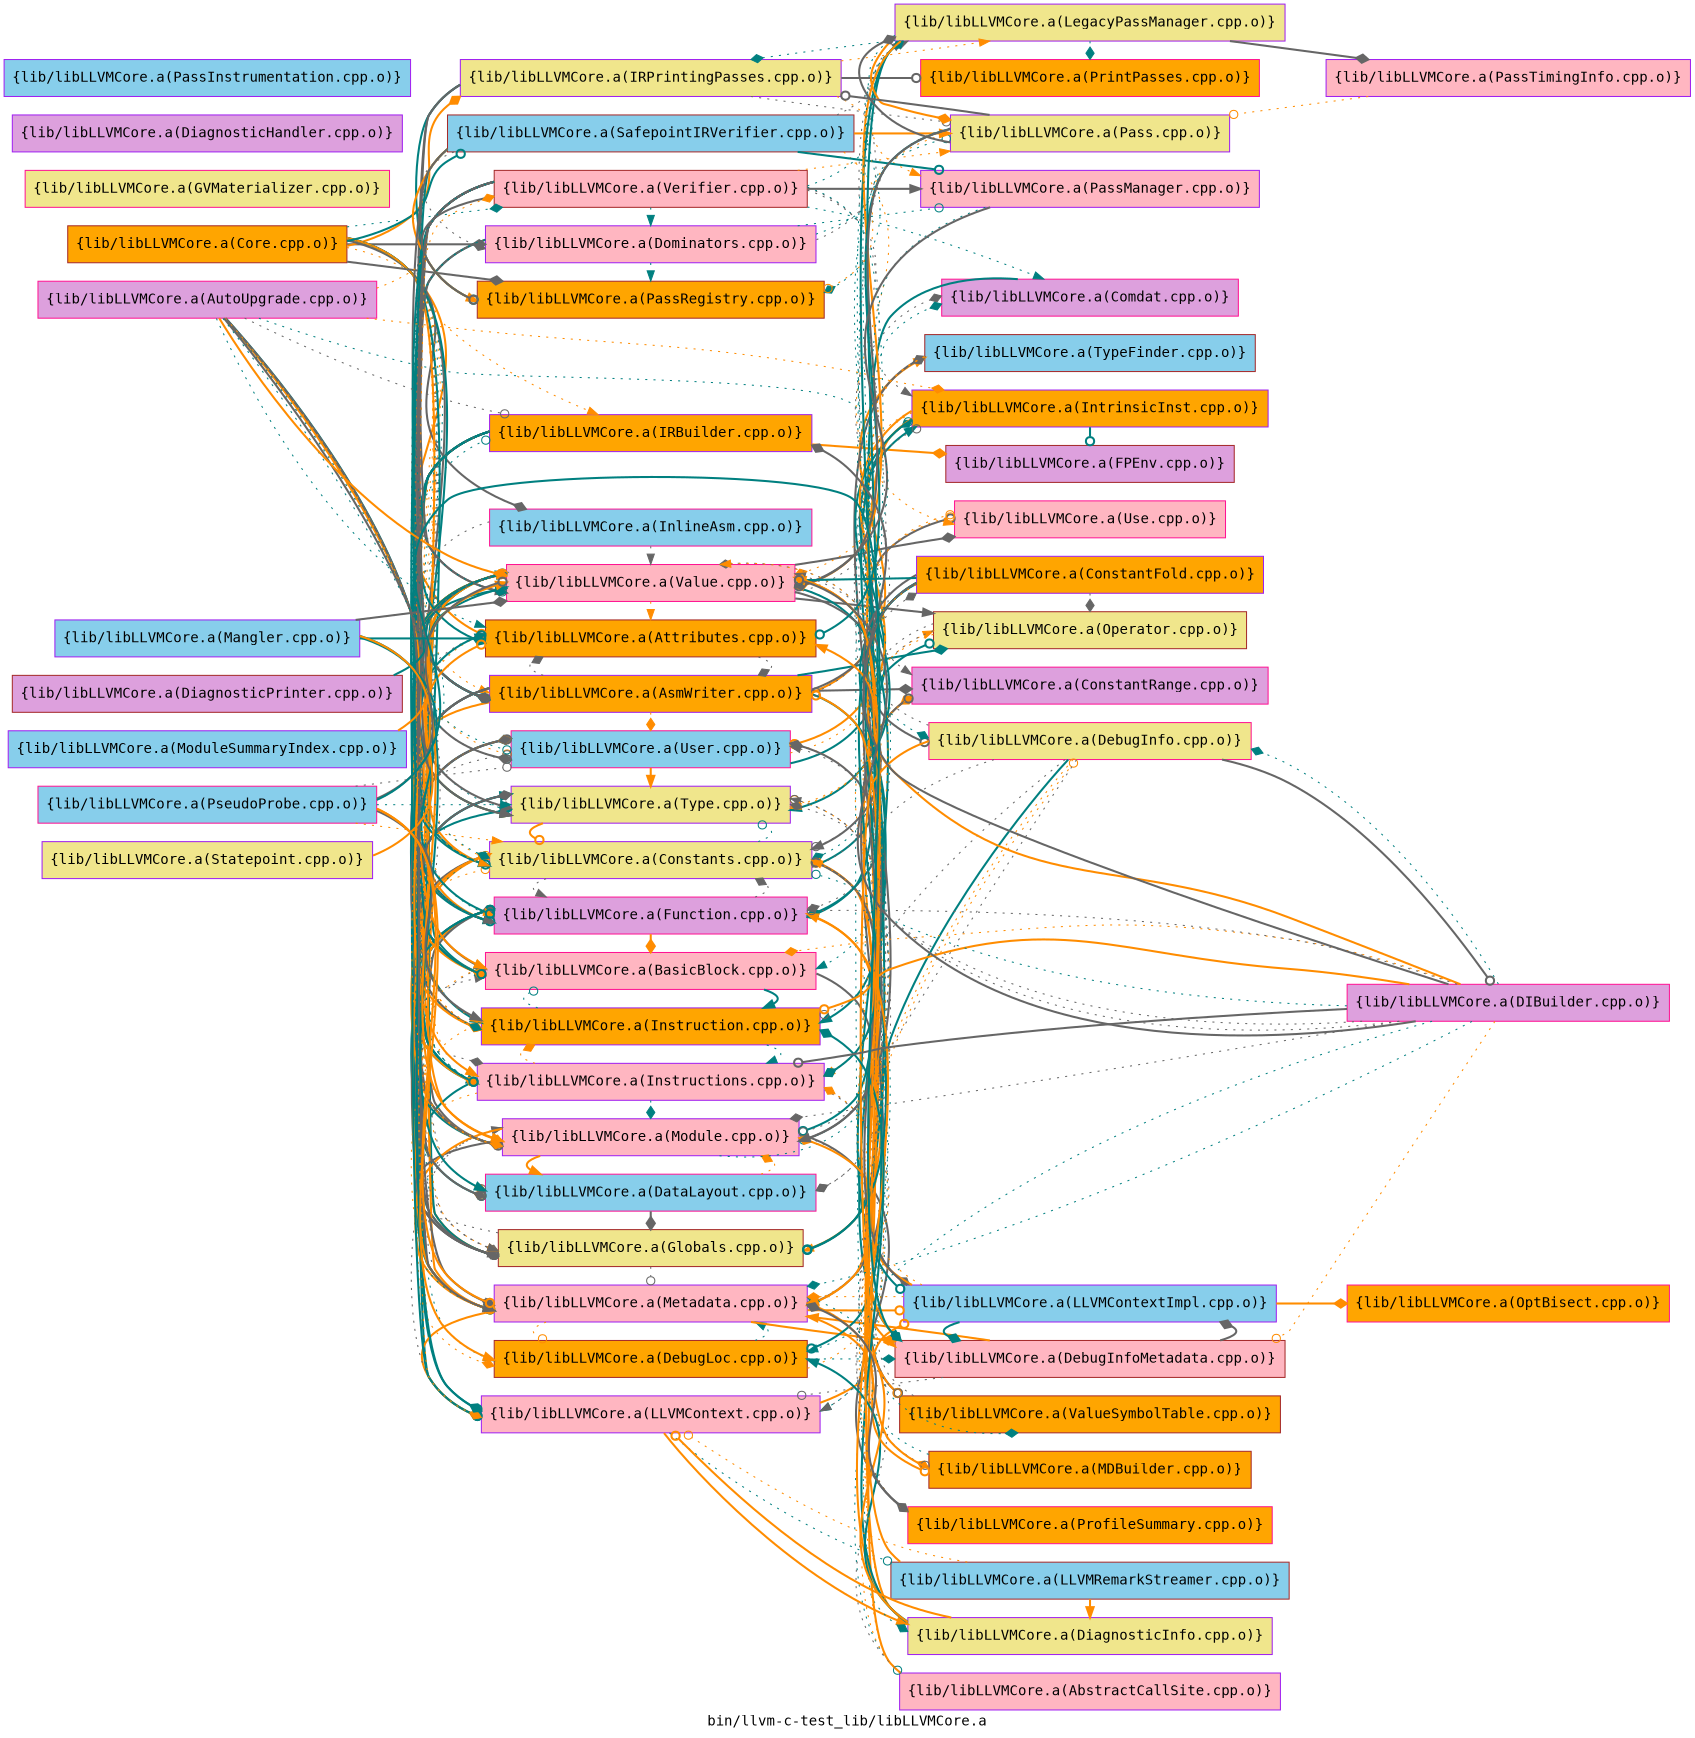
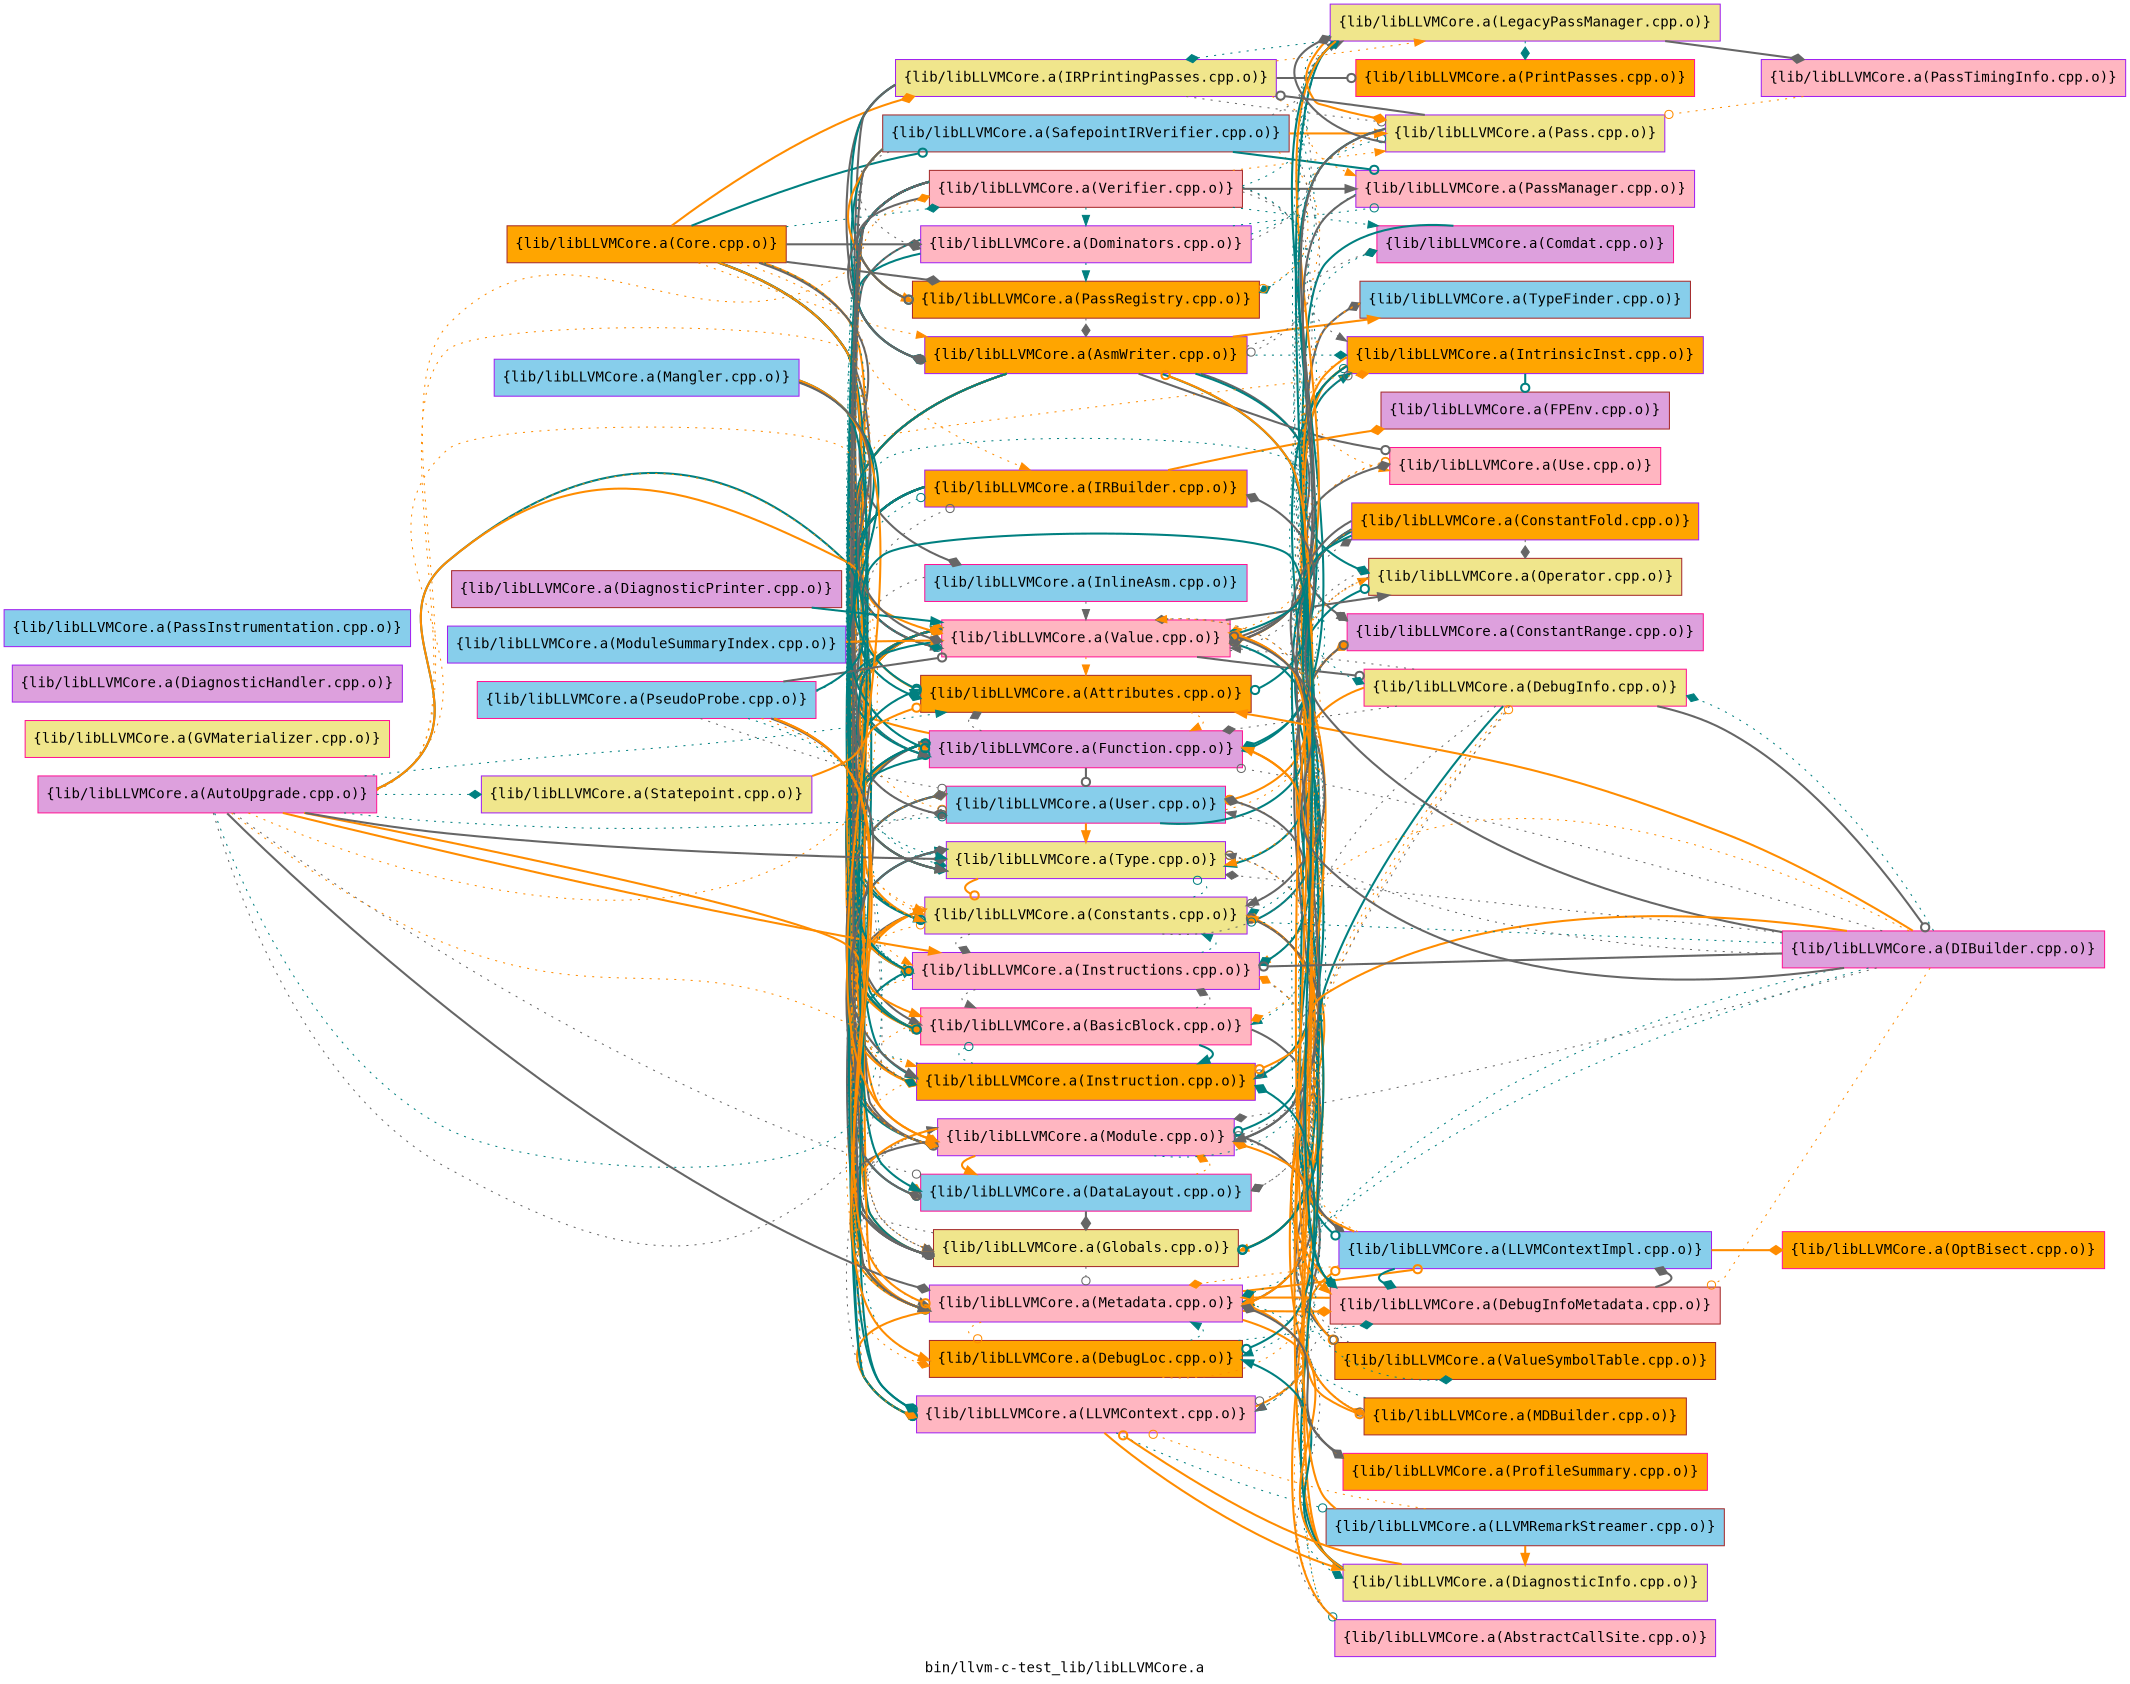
(395, 575) -> (423, 794)
(768, 661) -> (1086, 321)
(415, 1046) -> (855, 865)
